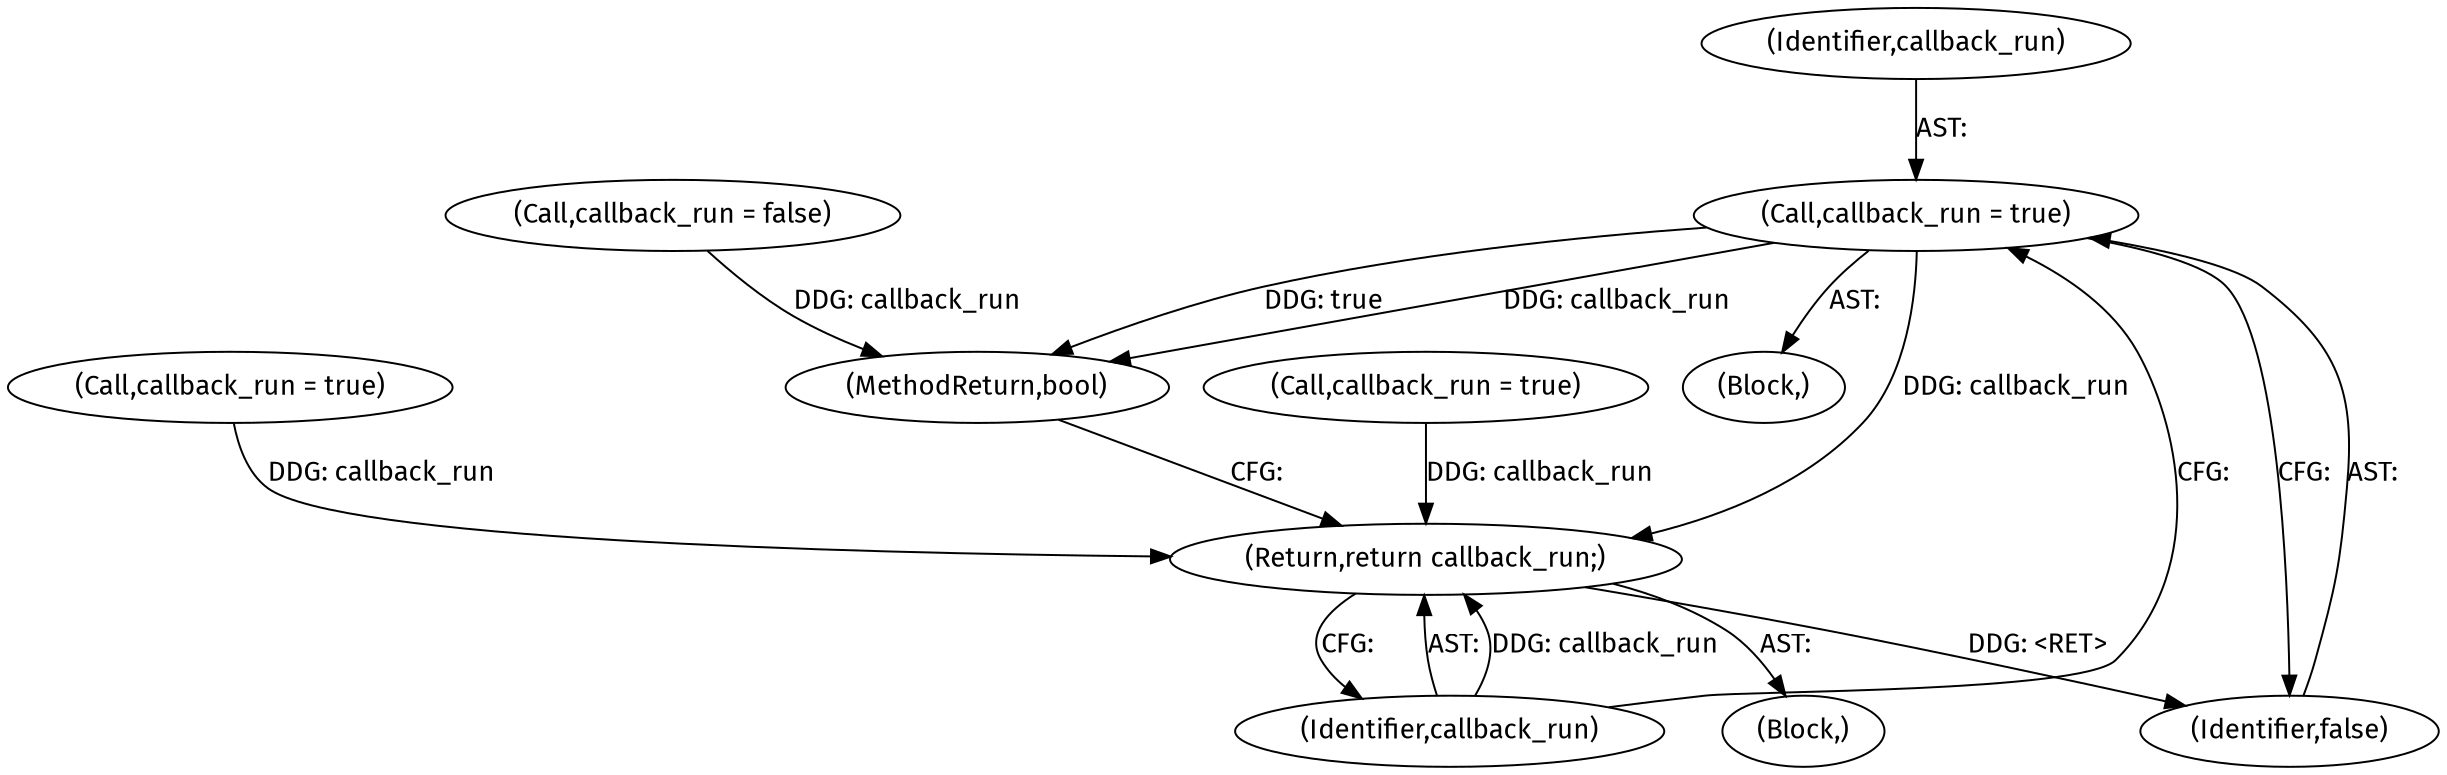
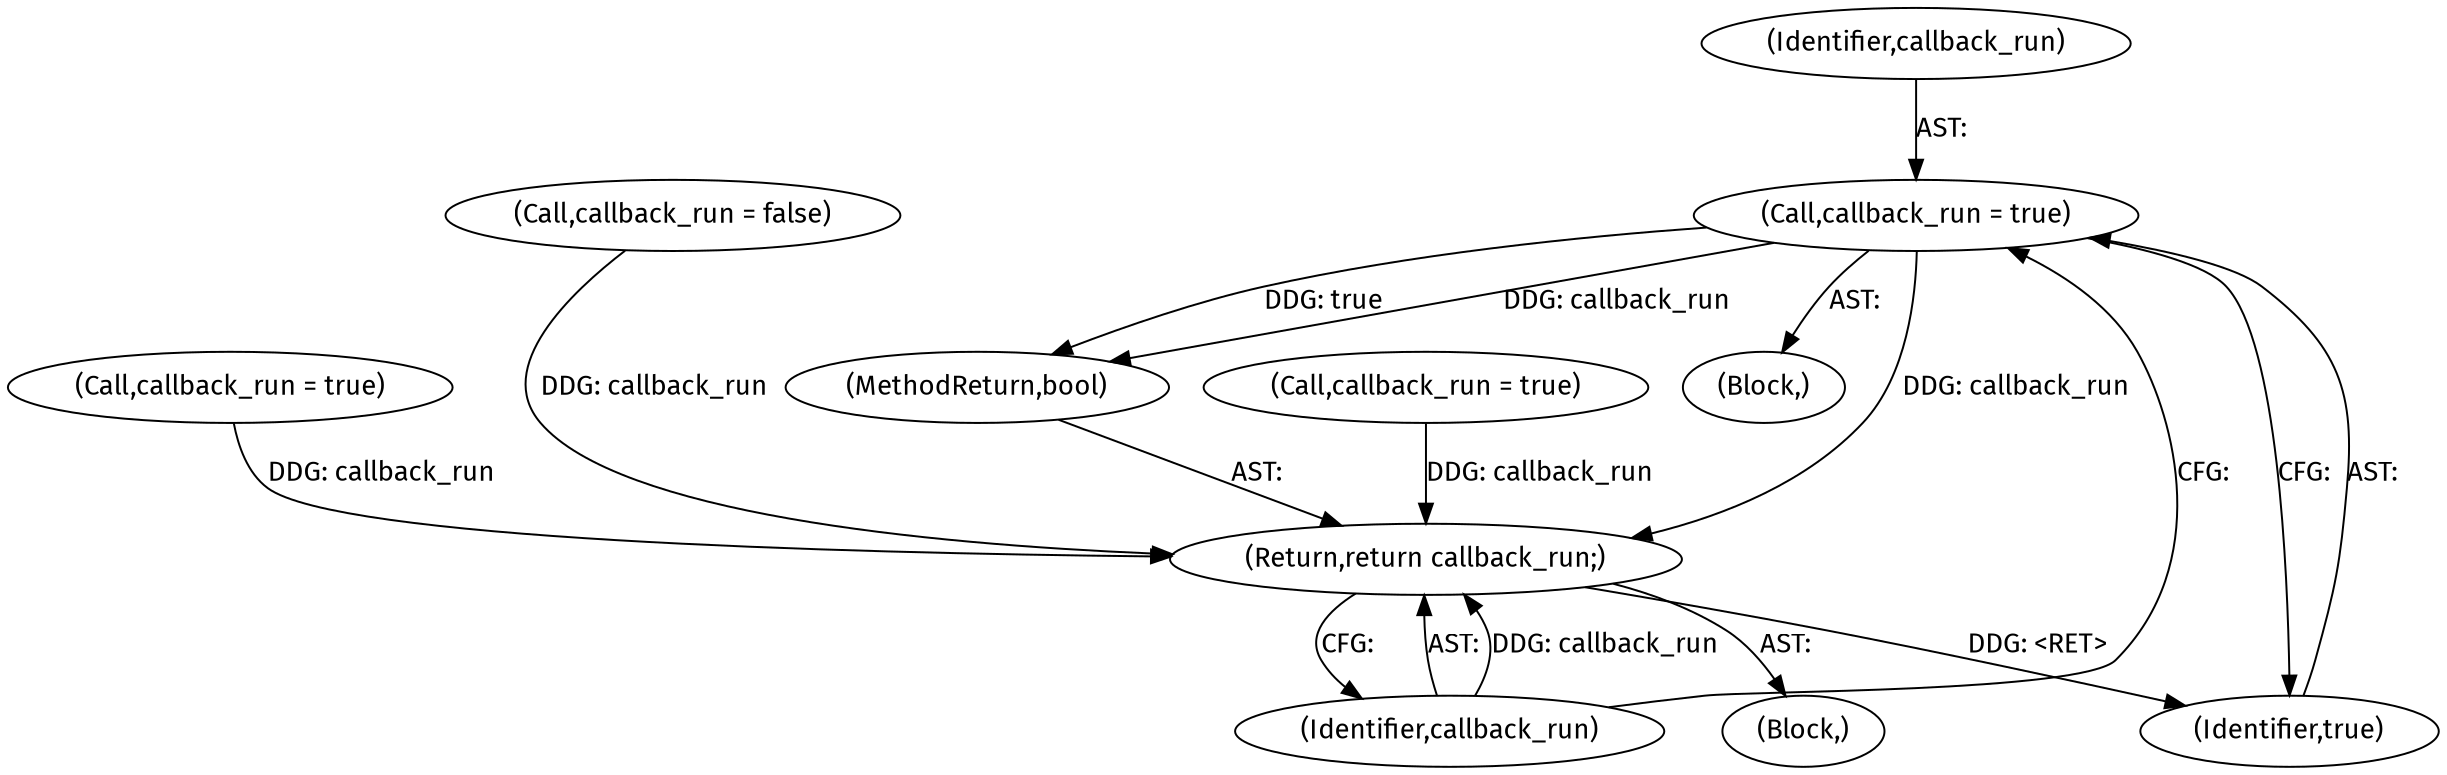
(780, 308) -> (731, 506)
(1261, 473) -> (1261, 473)
(2290, 731) -> (2290, 731)
